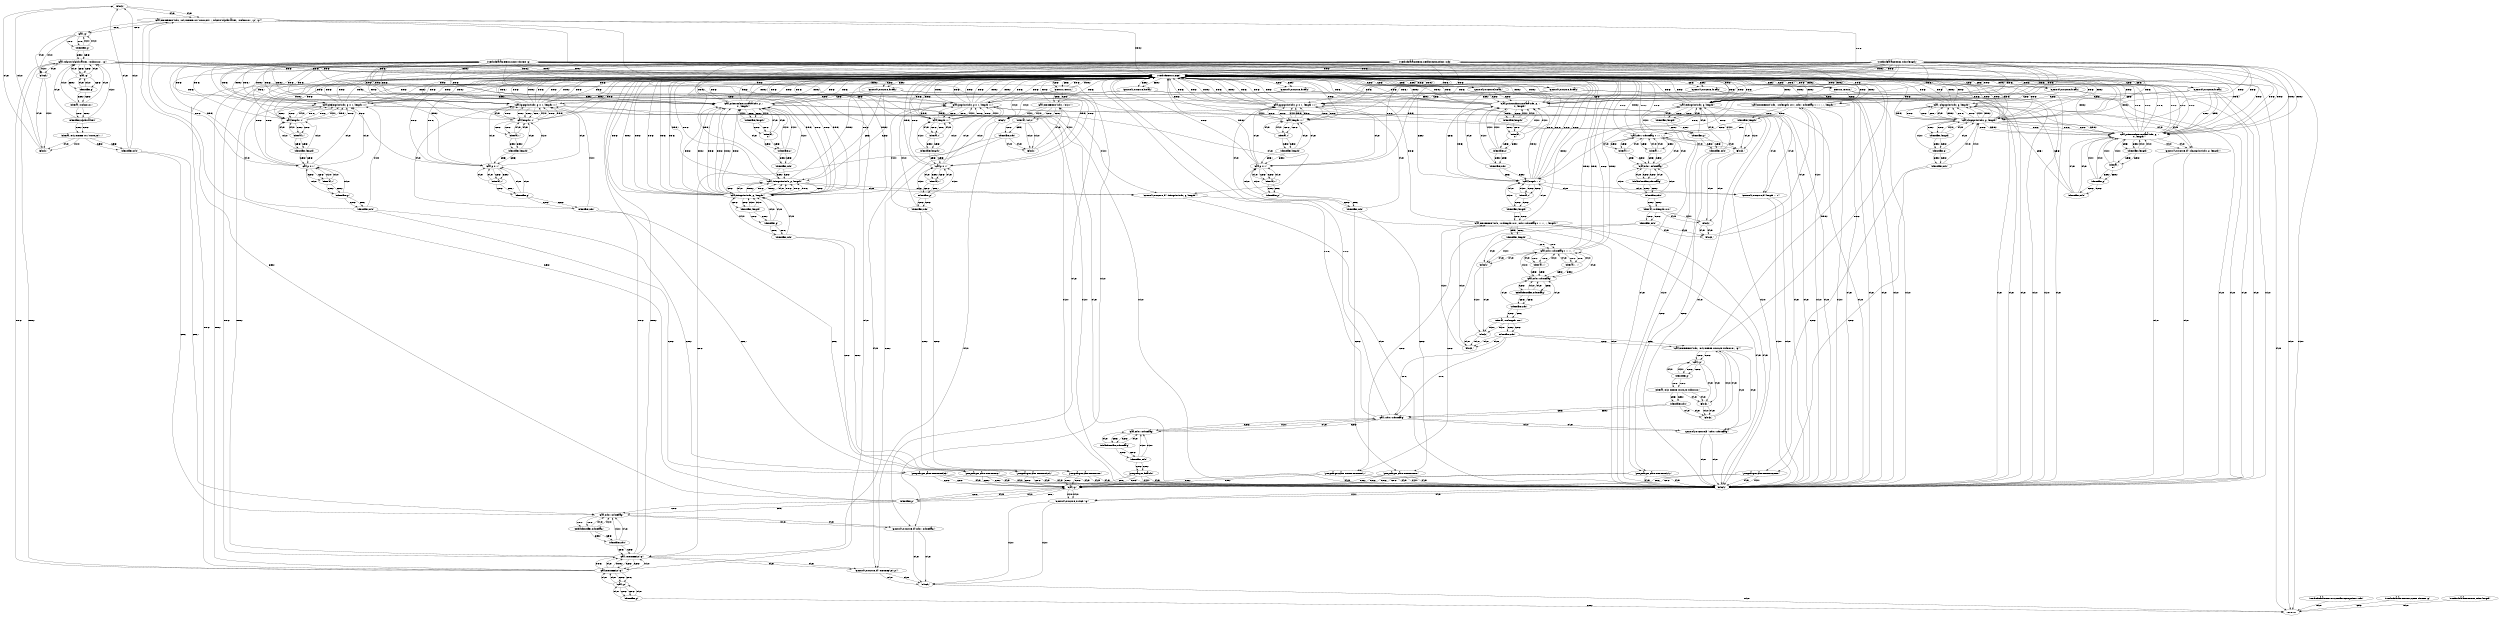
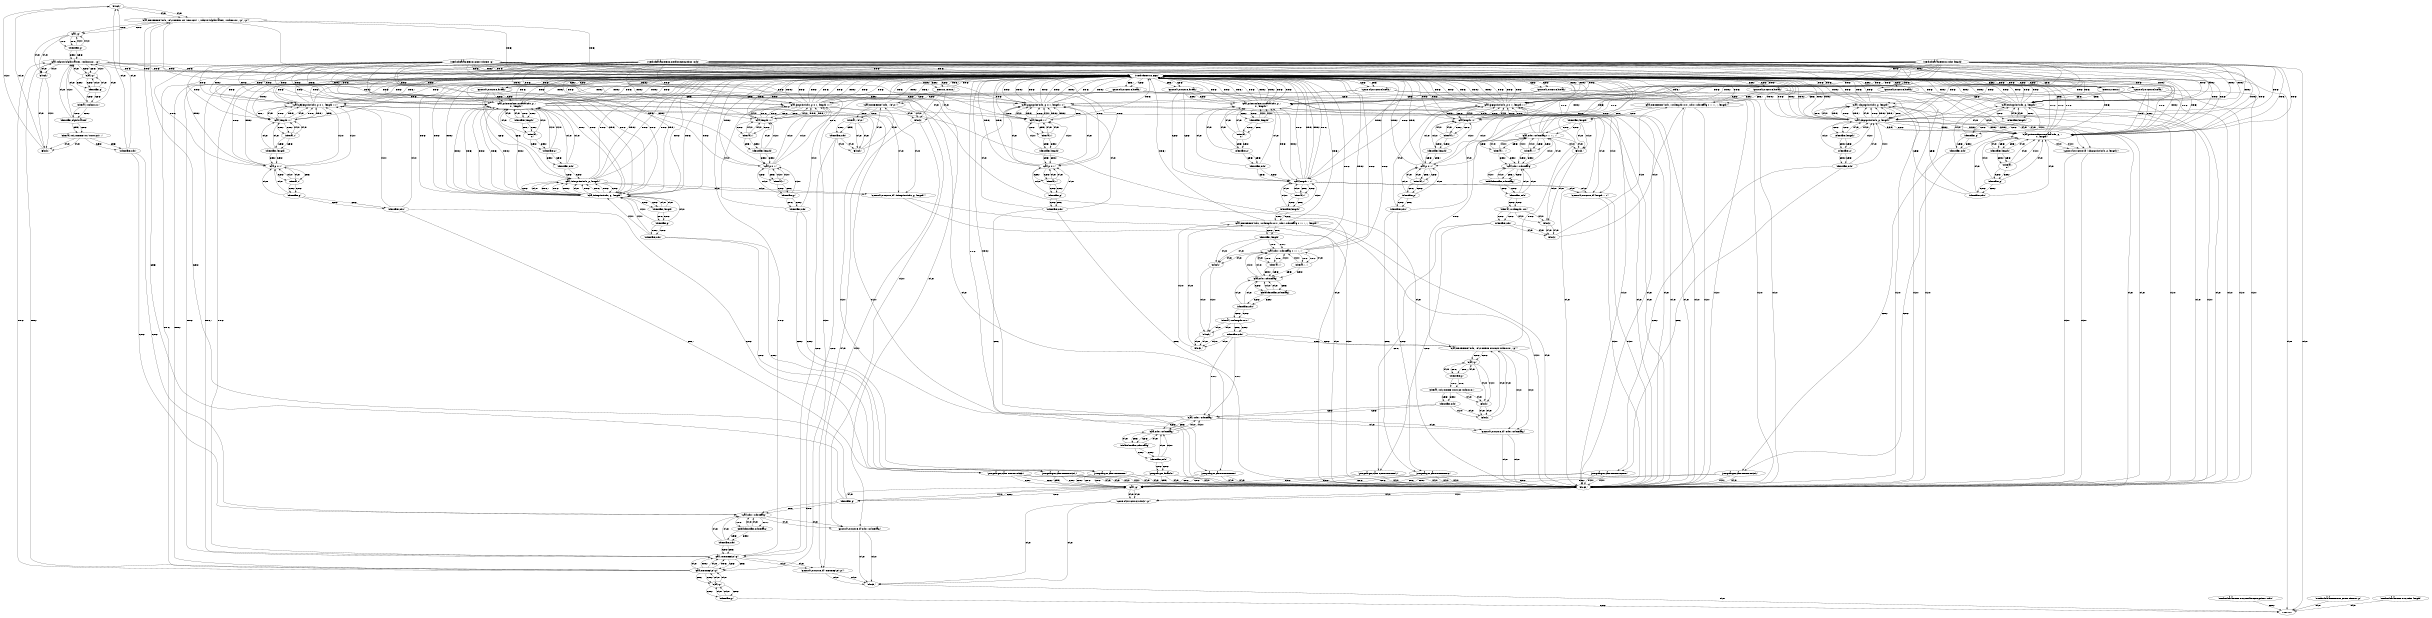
(2262, 94) -> none
(1345, 473) -> (1378, 473)
(2319, 605) -> (2272, 605)
(2360, 605) -> (2319, 605)
